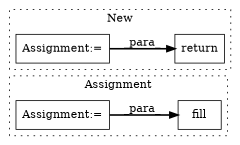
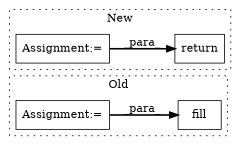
(119, 85) -> (119, 85)
